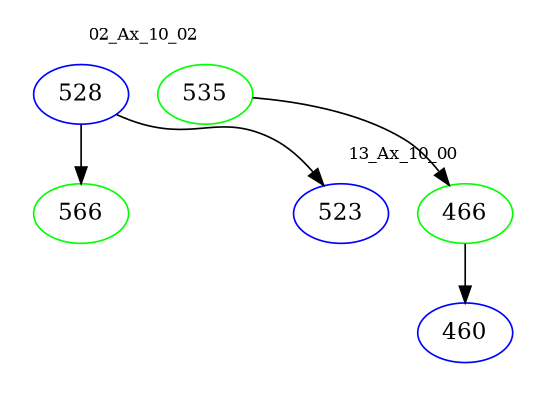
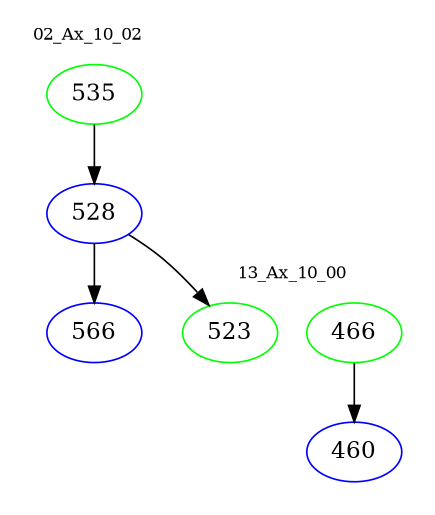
(354, 117) -> (94, 146)
(81, 214) -> (94, 333)
(341, 214) -> (230, 333)
